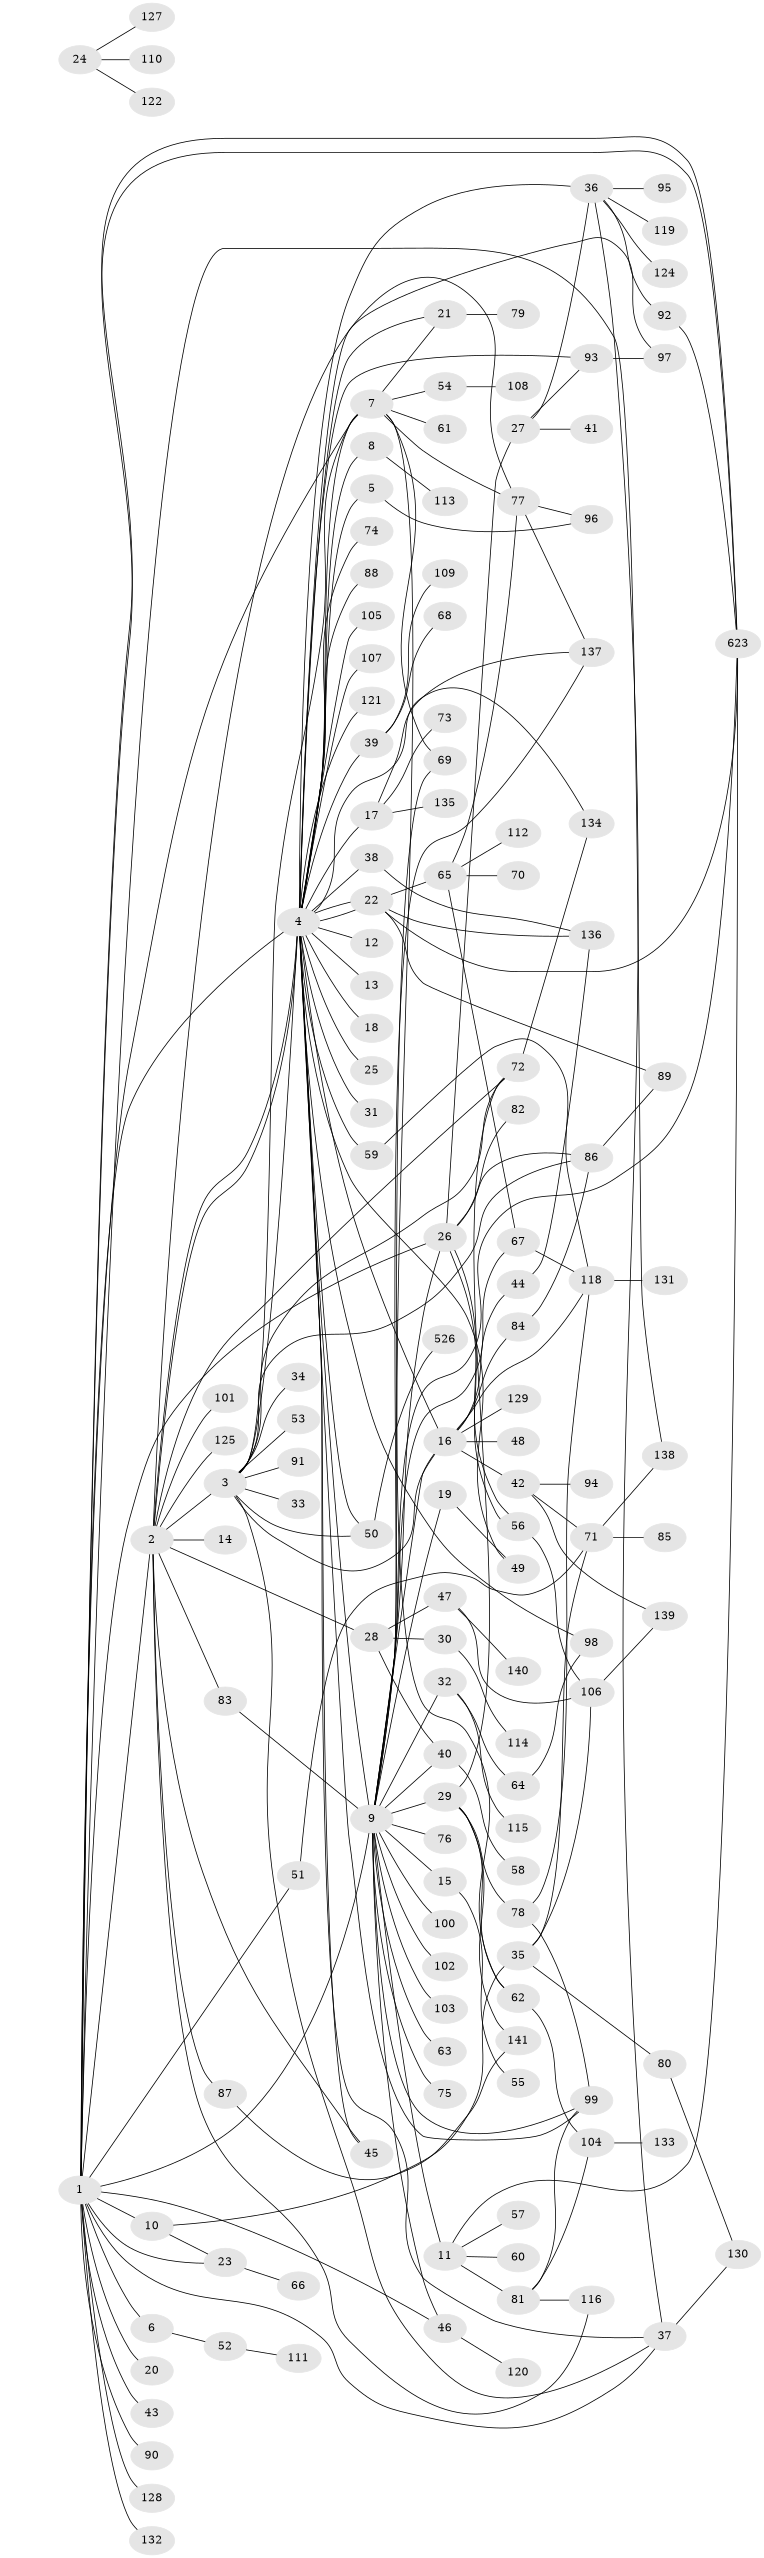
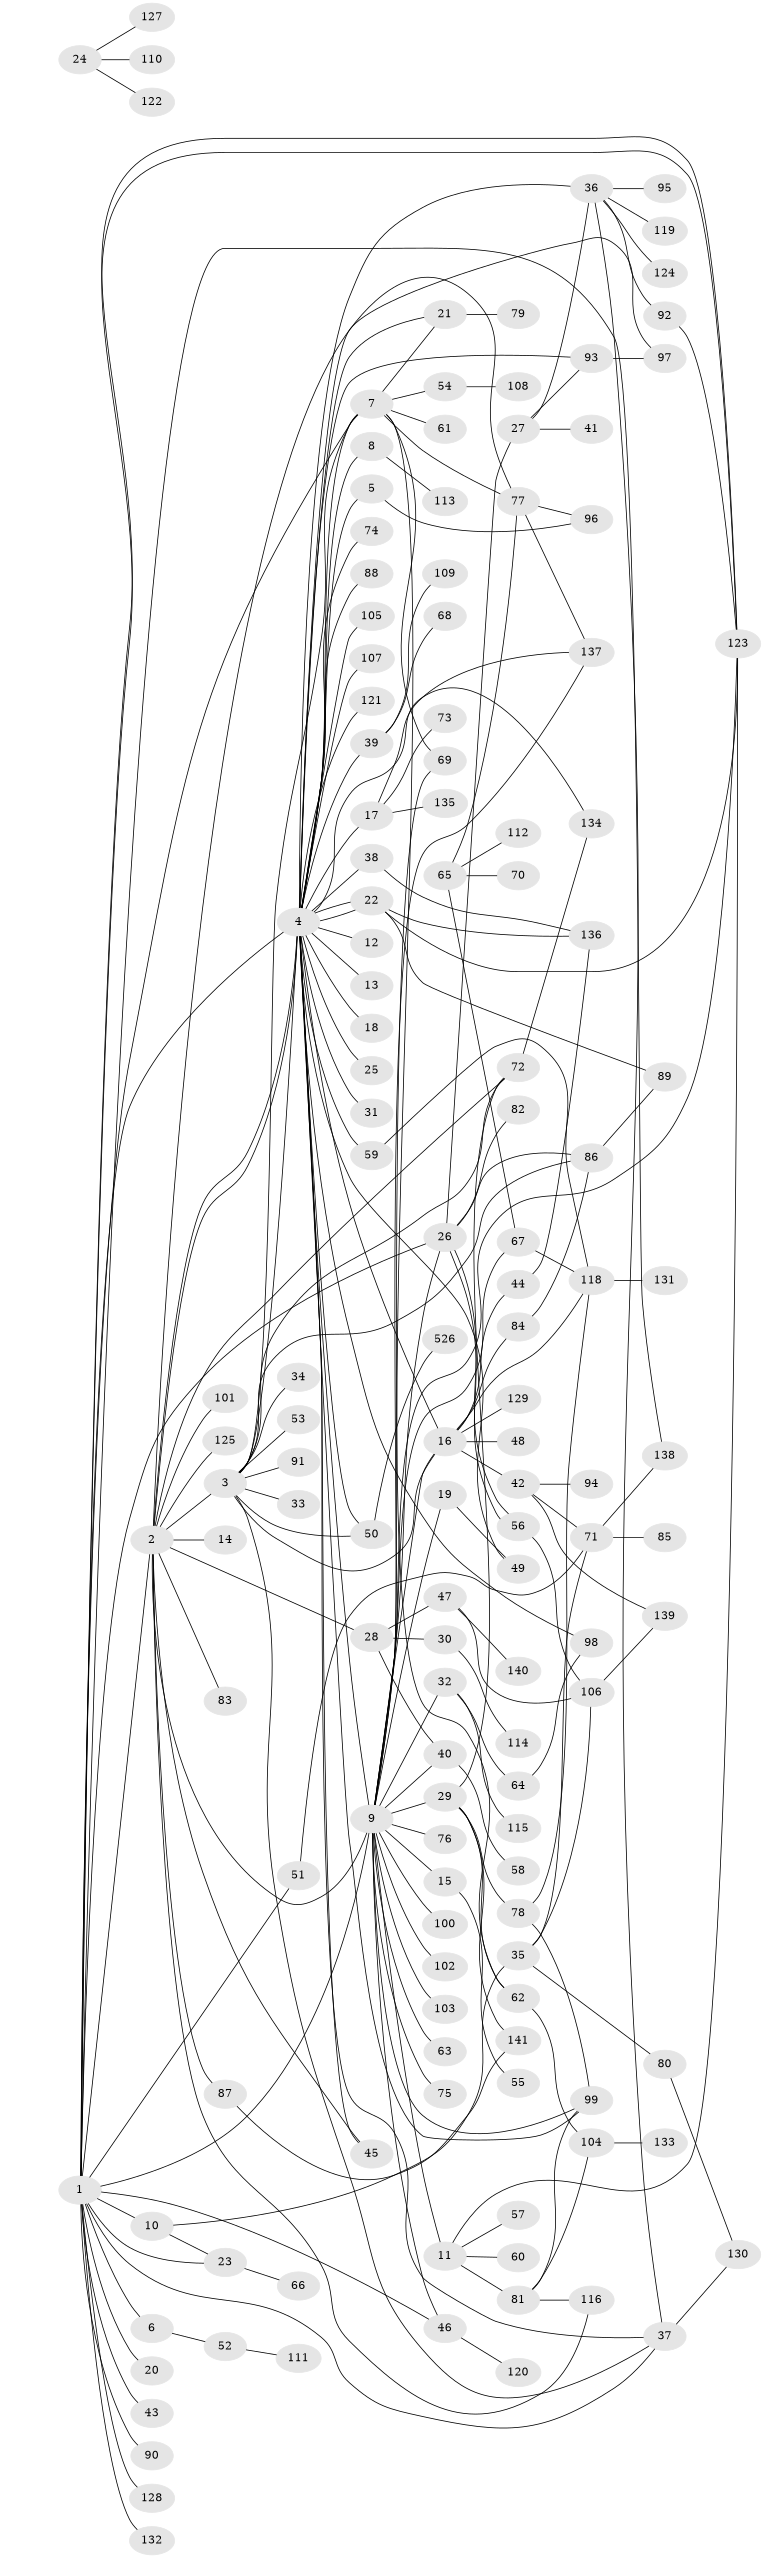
(738, 644) -> (738, 644)
(402, 891) -> none
(299, 1760) -> (199, 1801)
